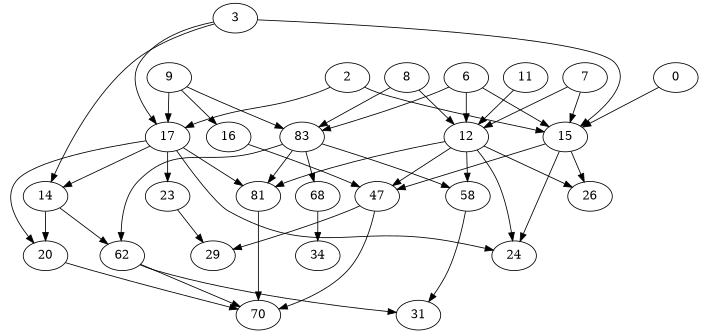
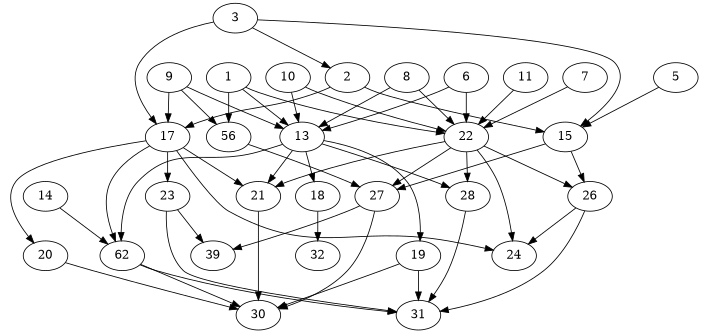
(116, 78) -> (288, 46)
none -> (229, 78)
none -> (288, 78)
(676, 78) -> (676, 78)
(577, 103) -> none
(512, 105) -> none
(229, 137) -> (229, 137)
(302, 137) -> (302, 137)
(466, 137) -> (466, 137)
(110, 165) -> (111, 182)
(541, 192) -> (555, 223)
(258, 196) -> (258, 196)
(318, 196) -> (318, 196)
(377, 196) -> (377, 196)
(468, 196) -> (468, 196)
(46, 222) -> none
(213, 256) -> (213, 256)
(318, 256) -> (318, 256)
none -> (418, 256)
none -> (188, 273)
none -> (531, 279)
(258, 315) -> (258, 315)
